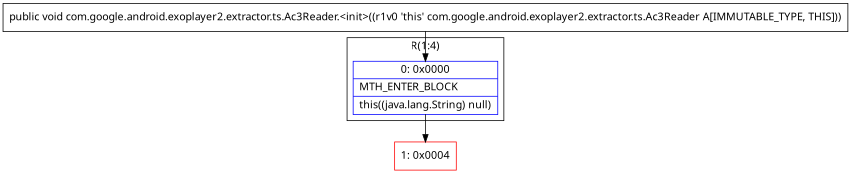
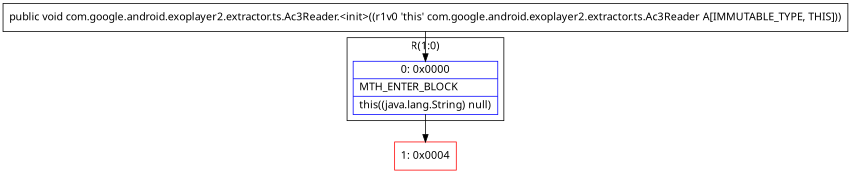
(425, 46) -> (425, 46)
